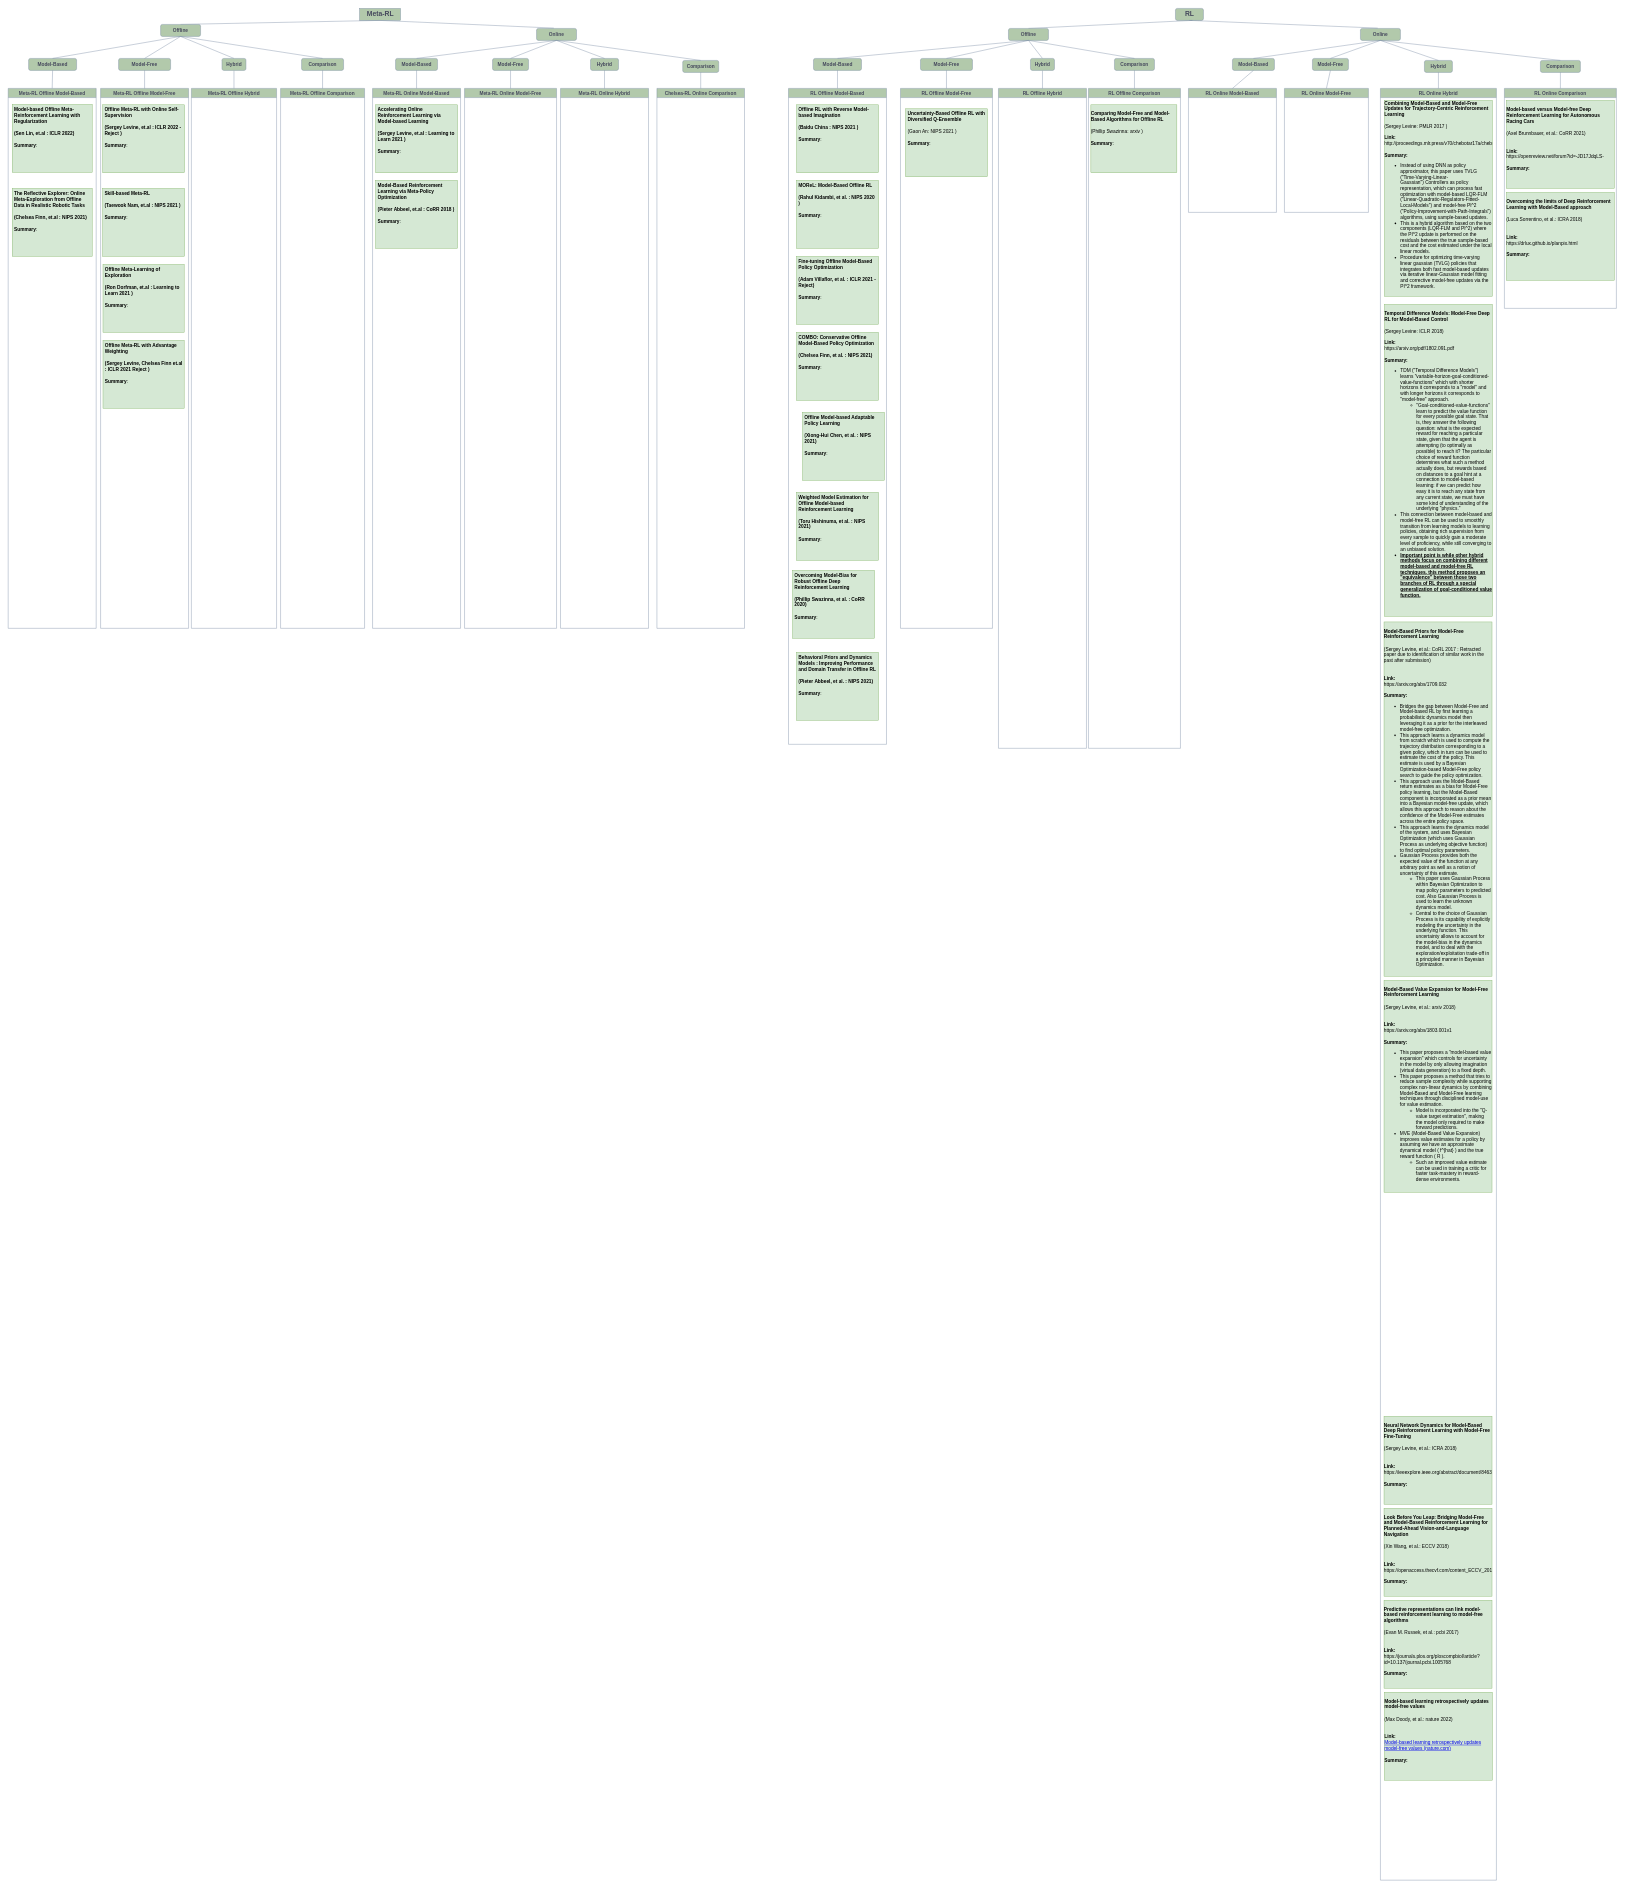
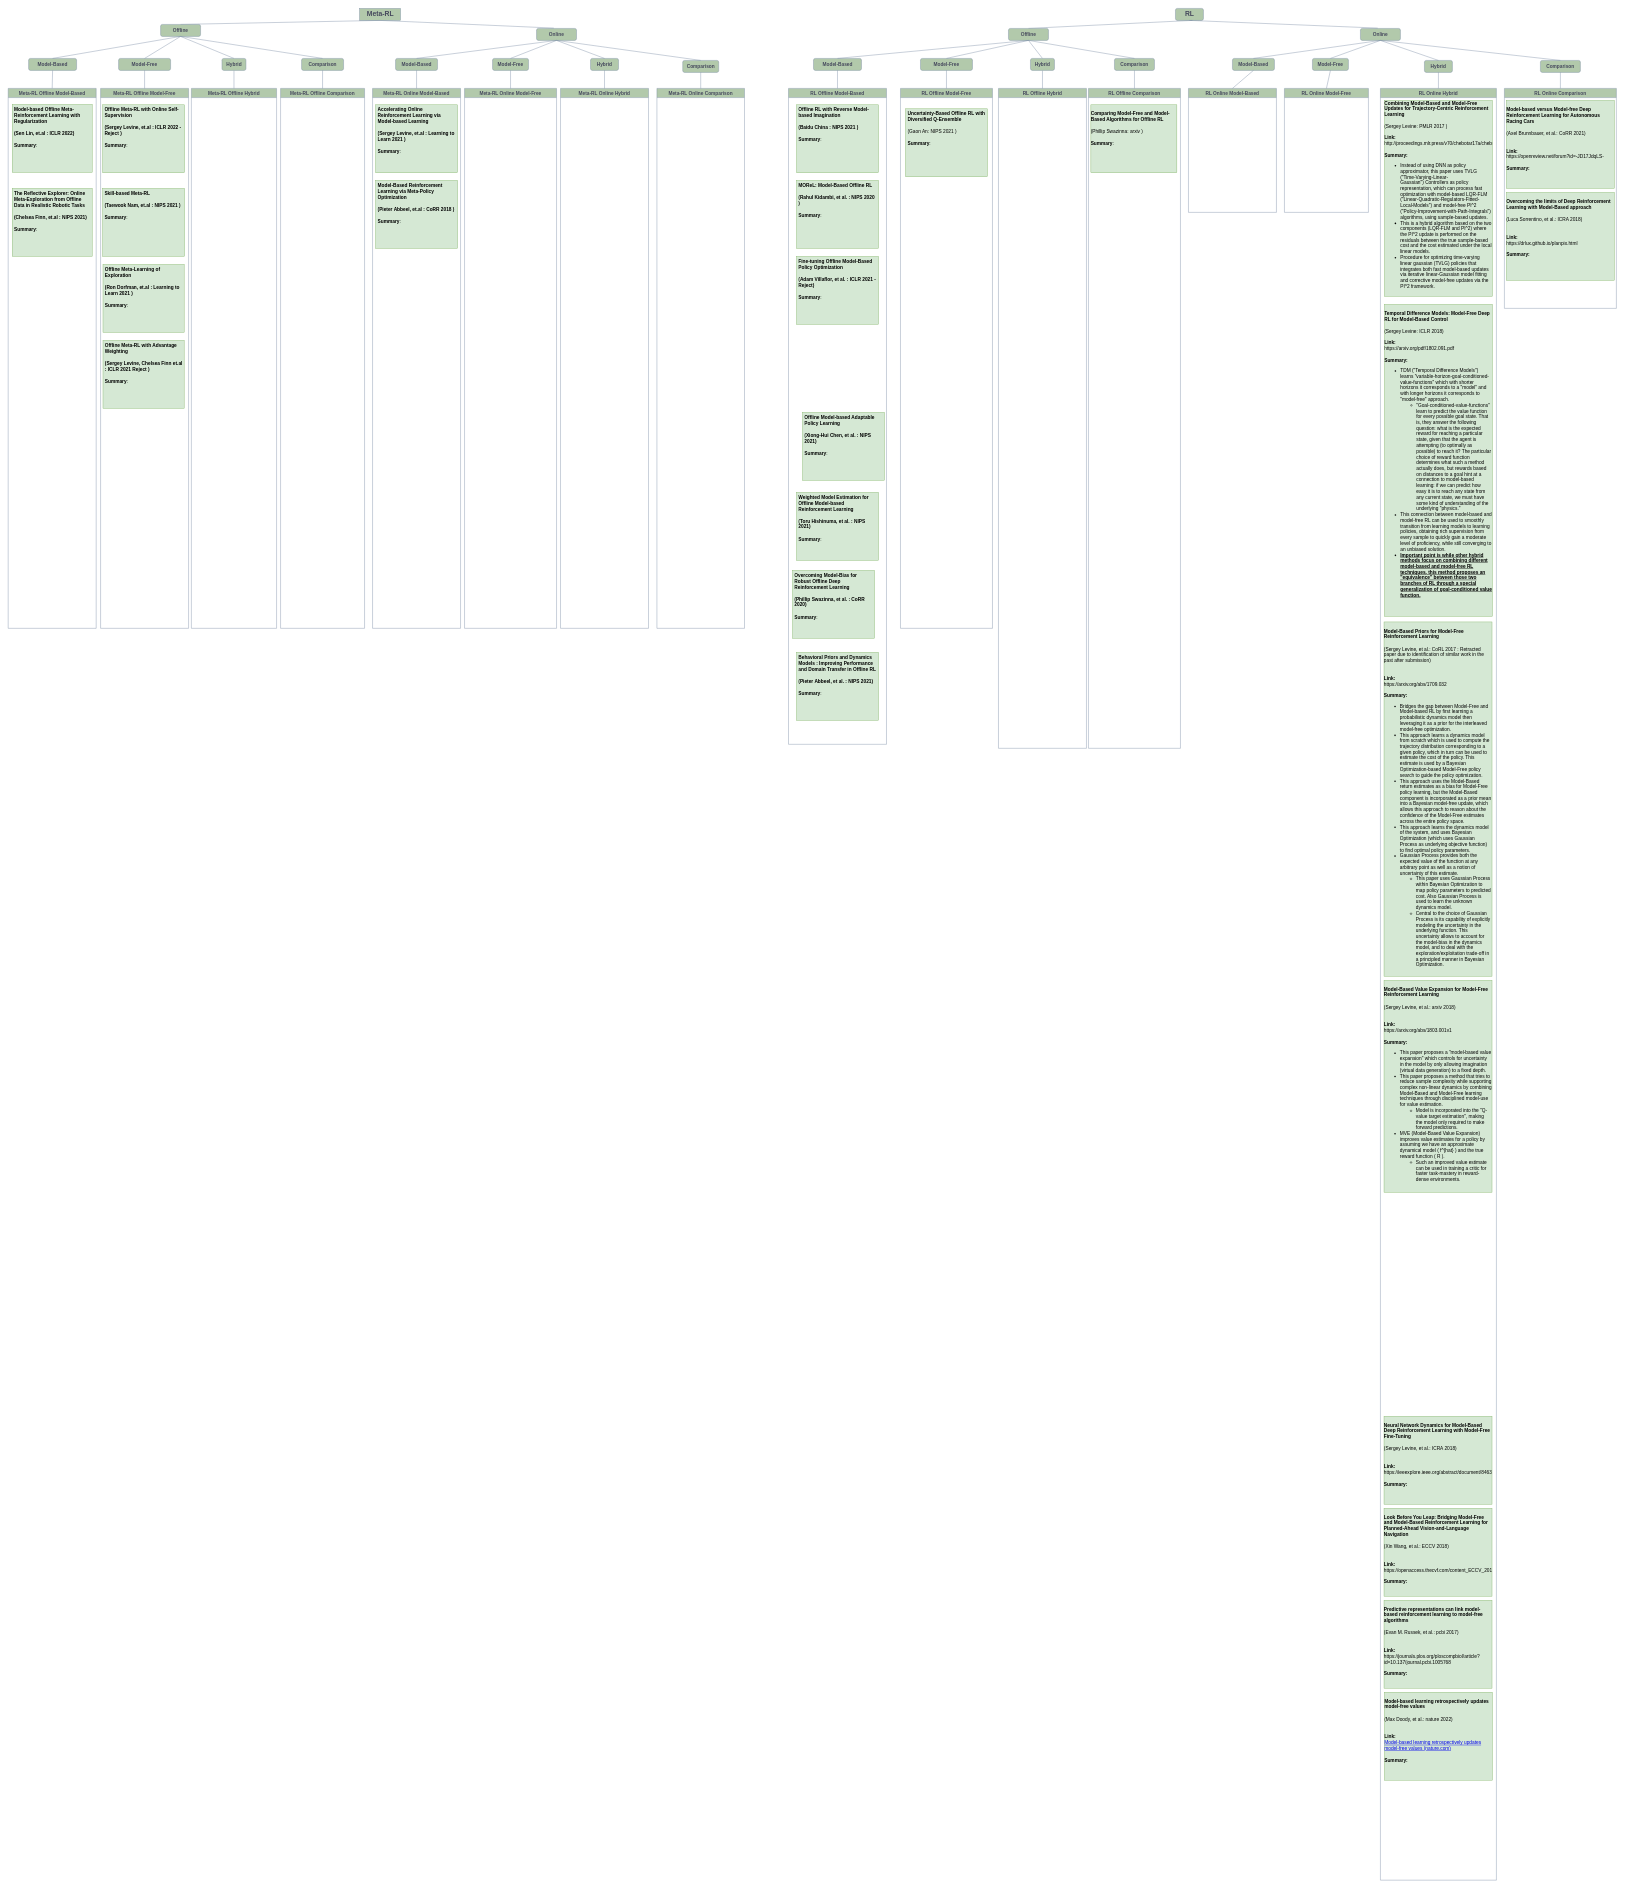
(701, 93) -> (701, 93)
(838, 366) -> none
